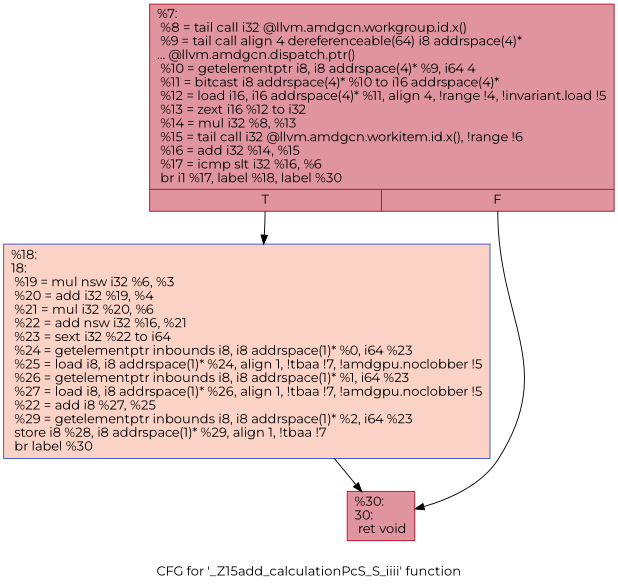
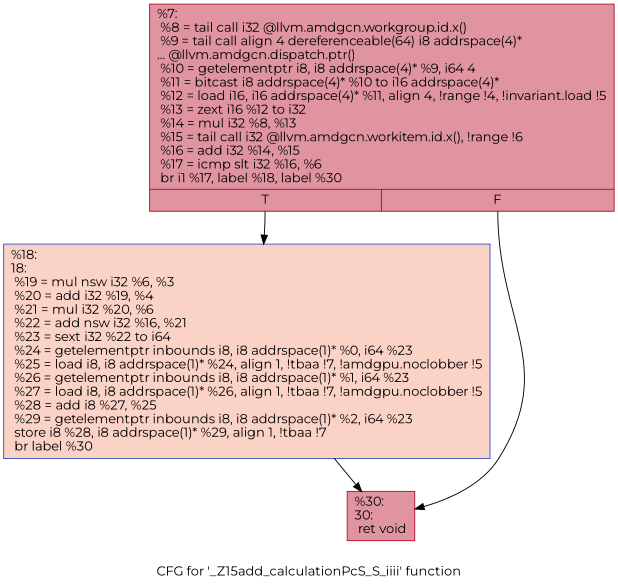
(84, 406) -> (84, 406)
